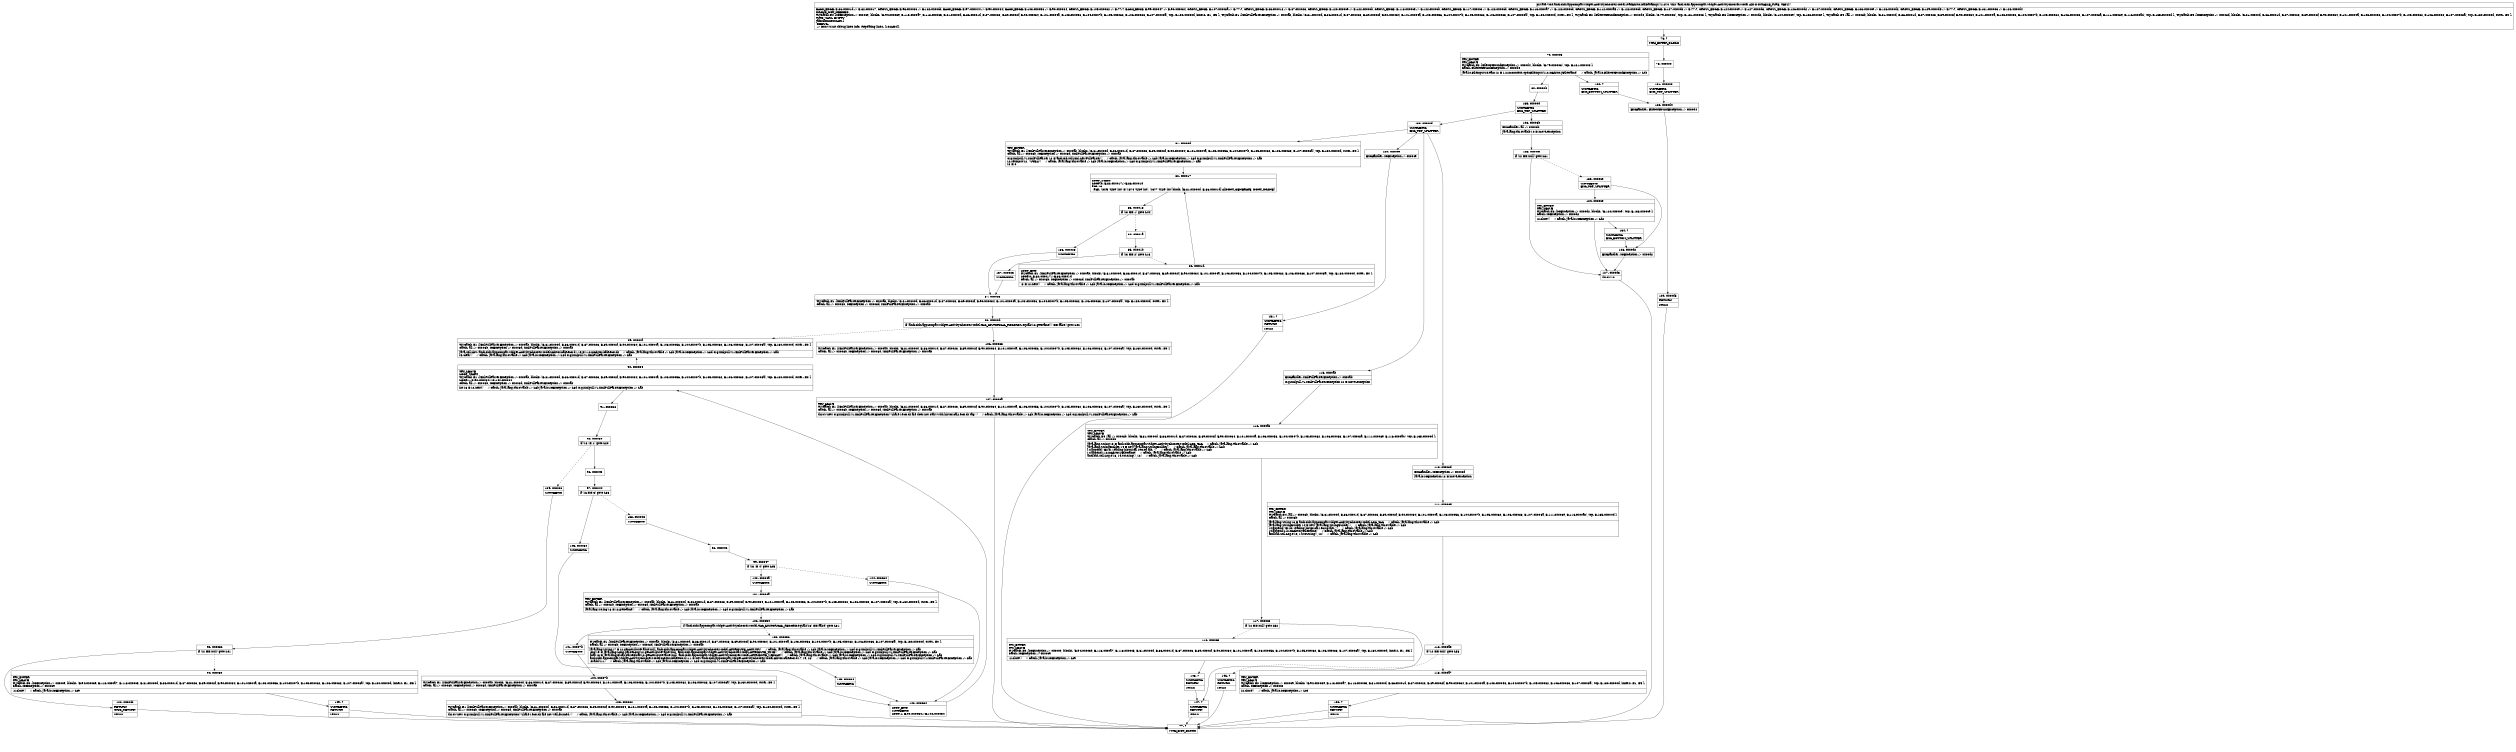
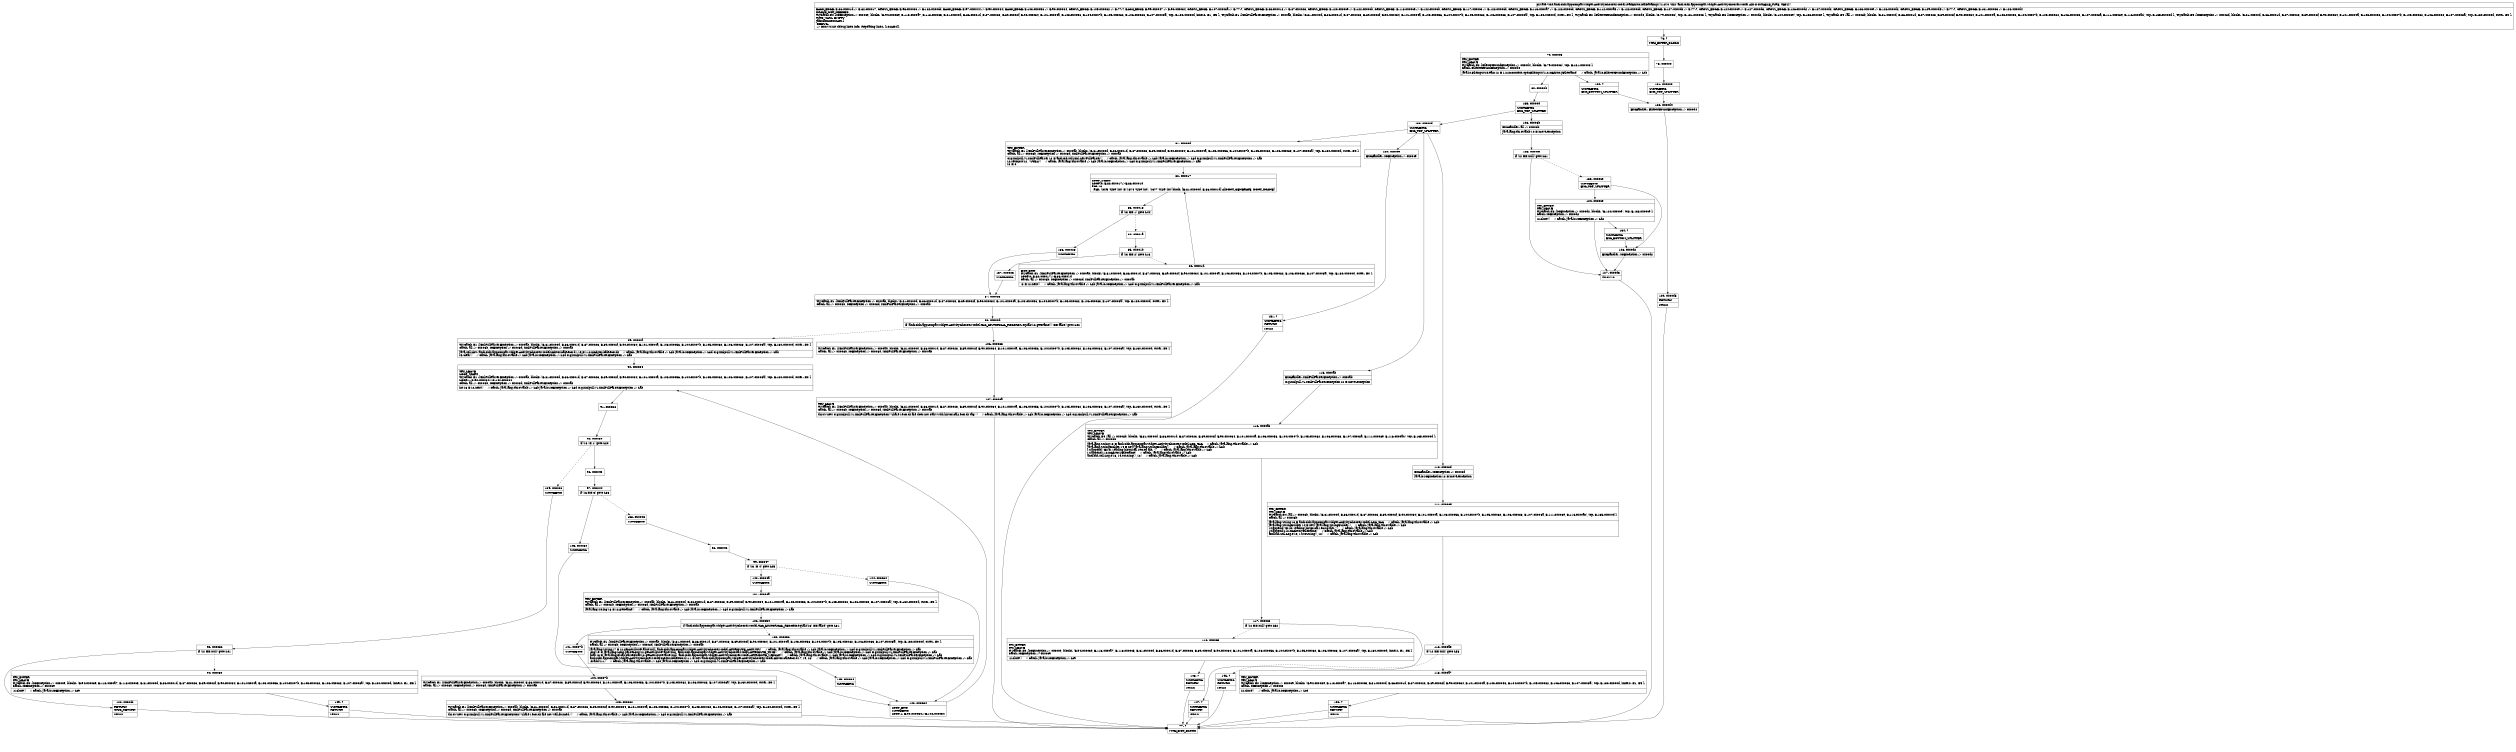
(1029, 271) -> (1028, 271)
(637, 362) -> (634, 360)
(1196, 694) -> (1185, 706)
